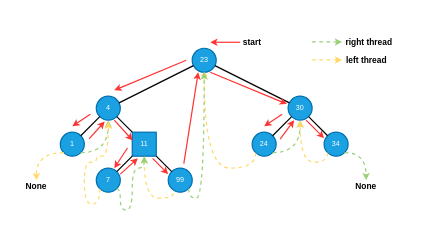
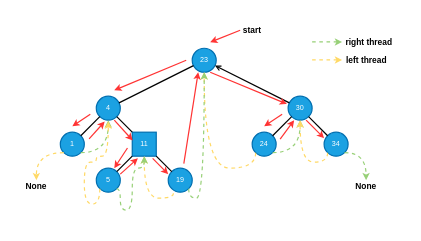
(252, 42) -> (252, 30)
(218, 67) -> (219, 68)
(210, 144) -> (210, 144)
(108, 180) -> (108, 180)
(180, 180) -> (180, 180)
